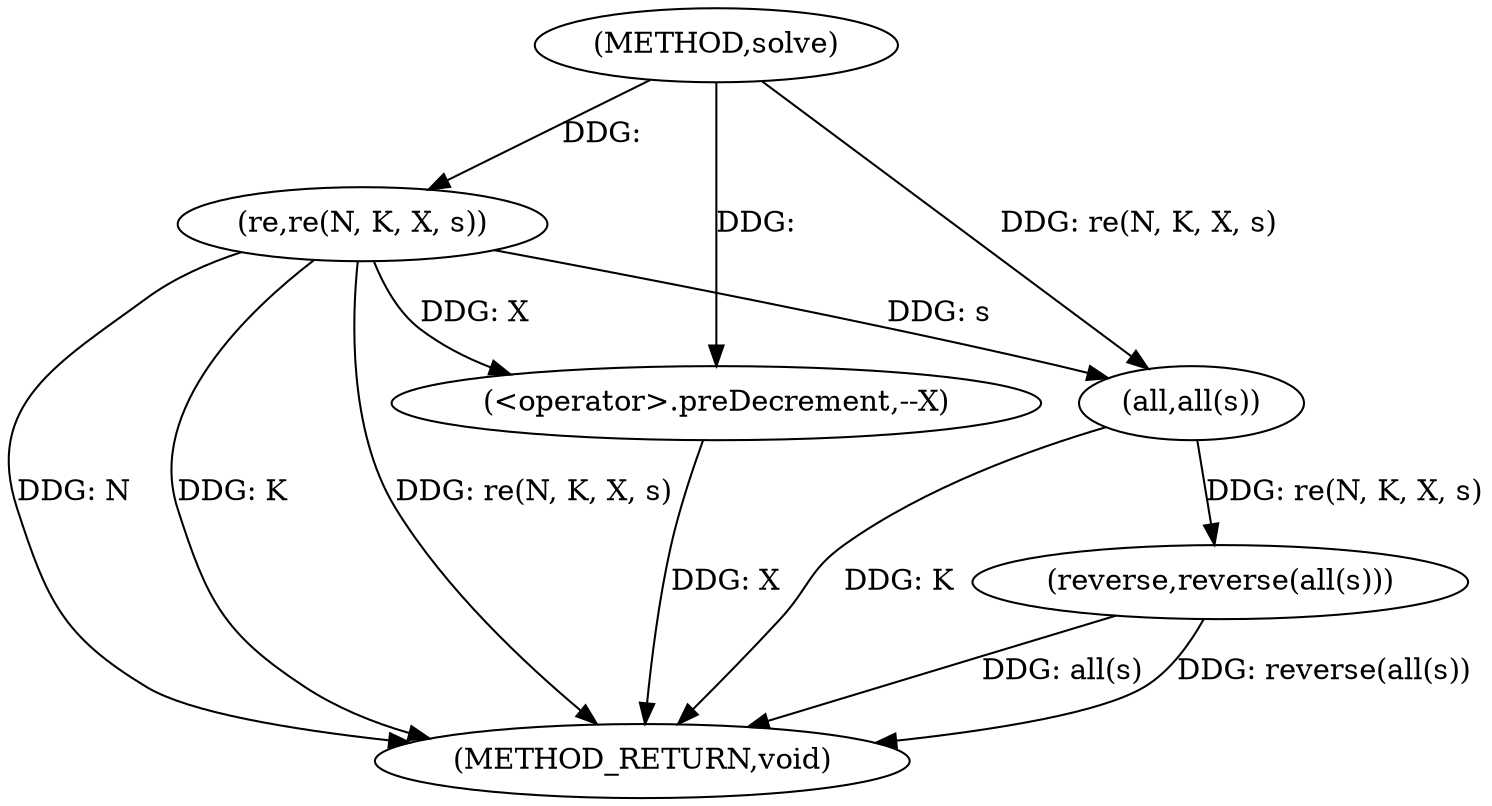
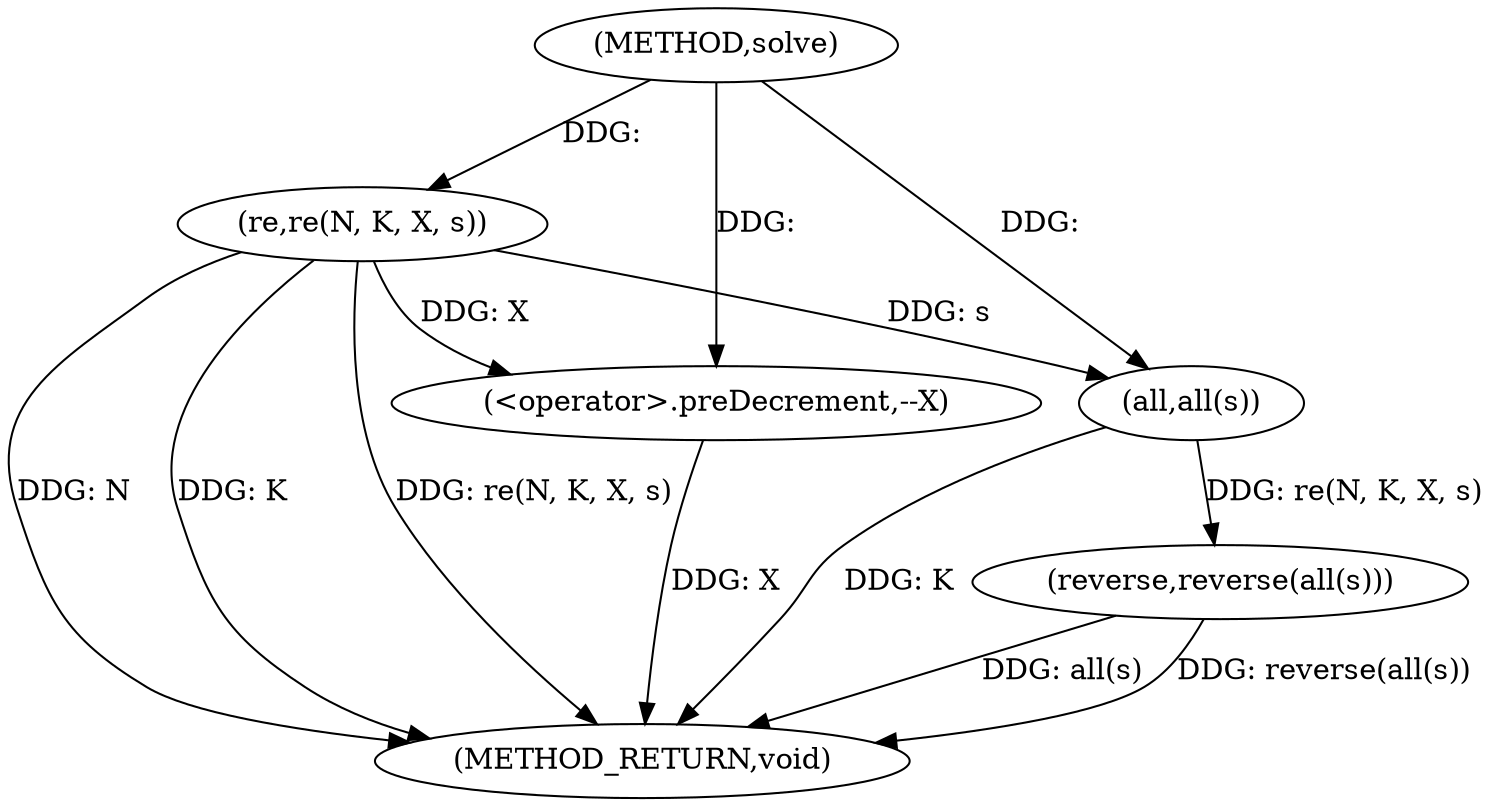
(1139, 224) -> (1044, 224)
